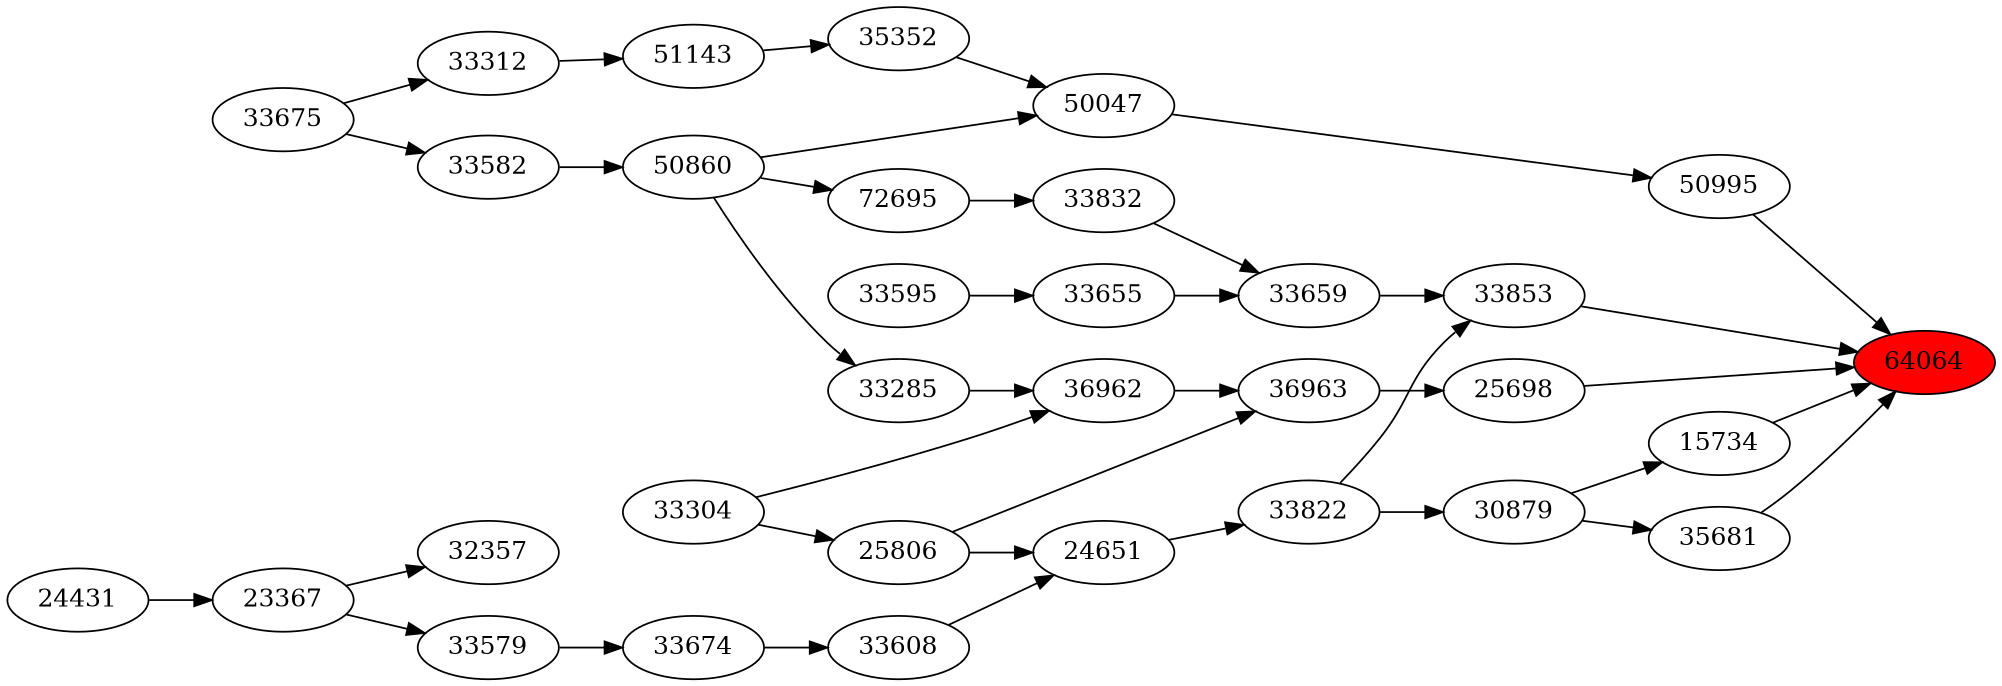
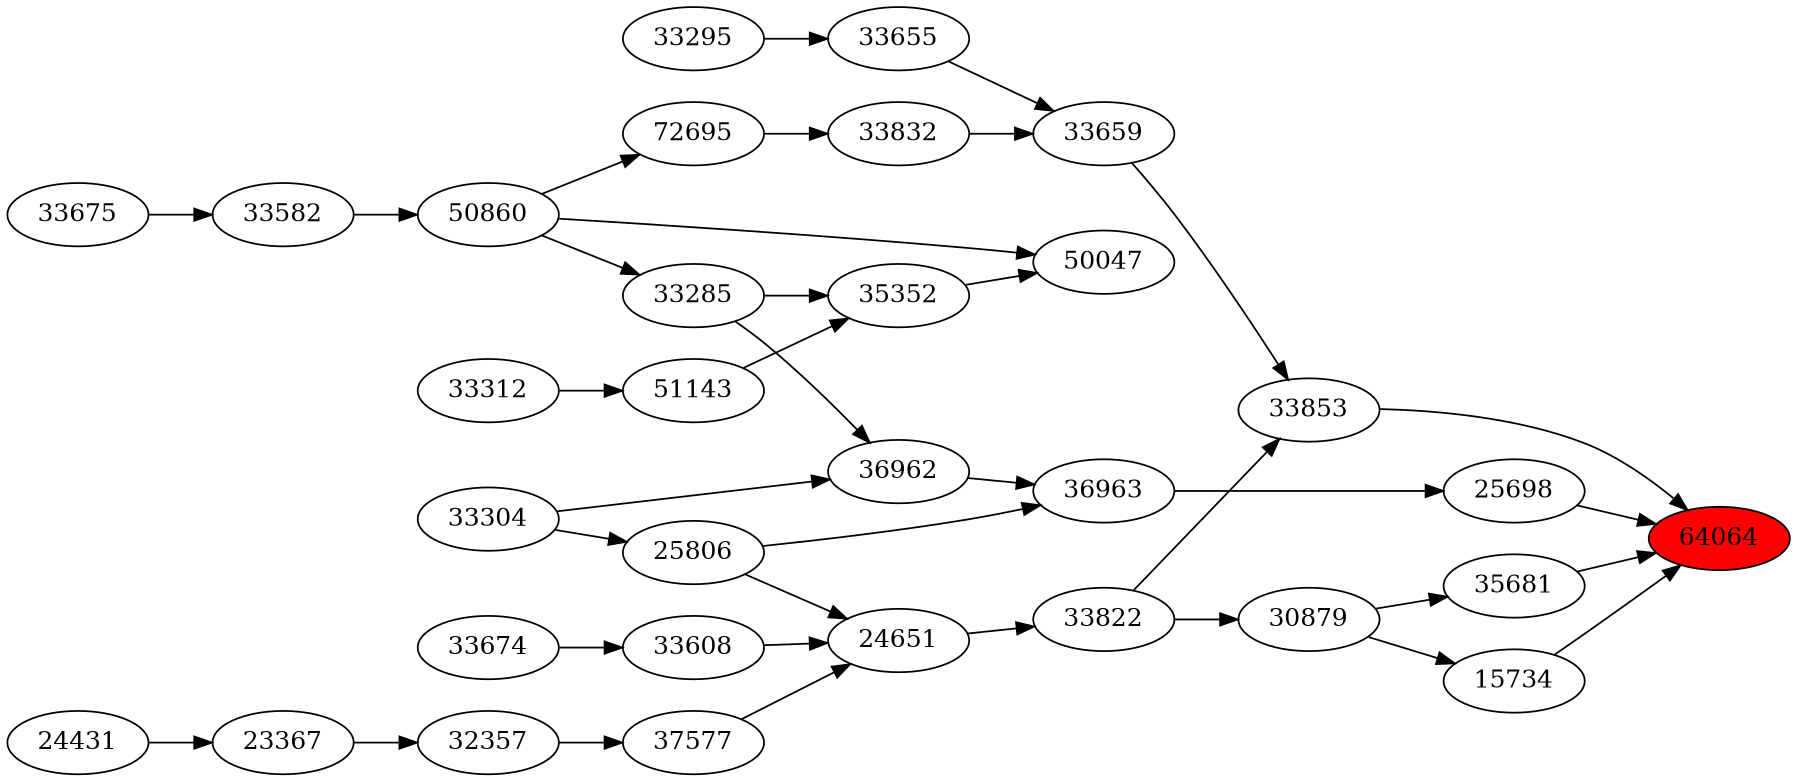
(377, 94) -> none
(1719, 187) -> none
none -> (787, 296)
(899, 296) -> (693, 39)
(488, 648) -> none
none -> (693, 743)
